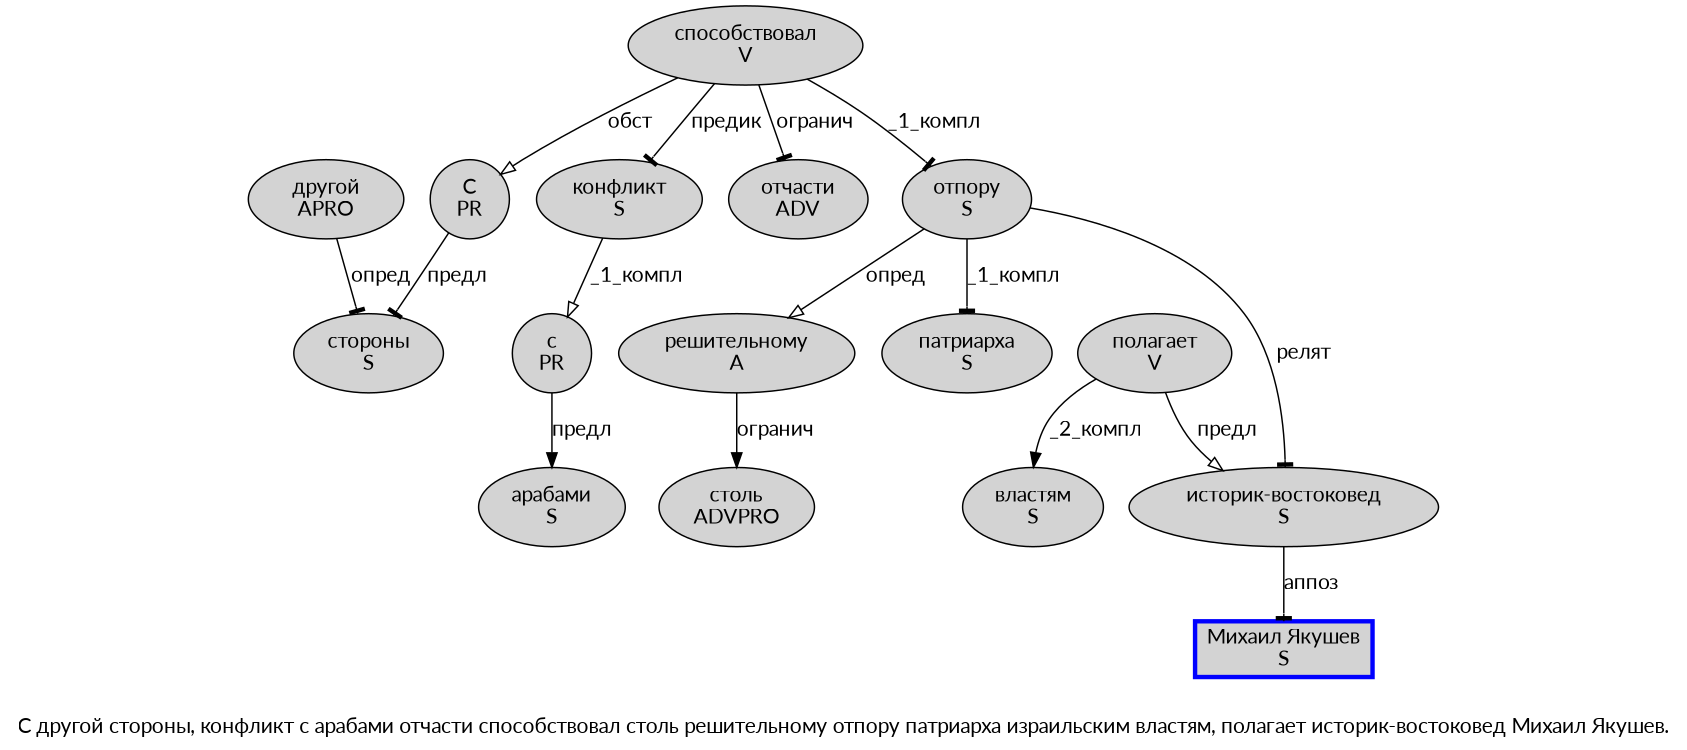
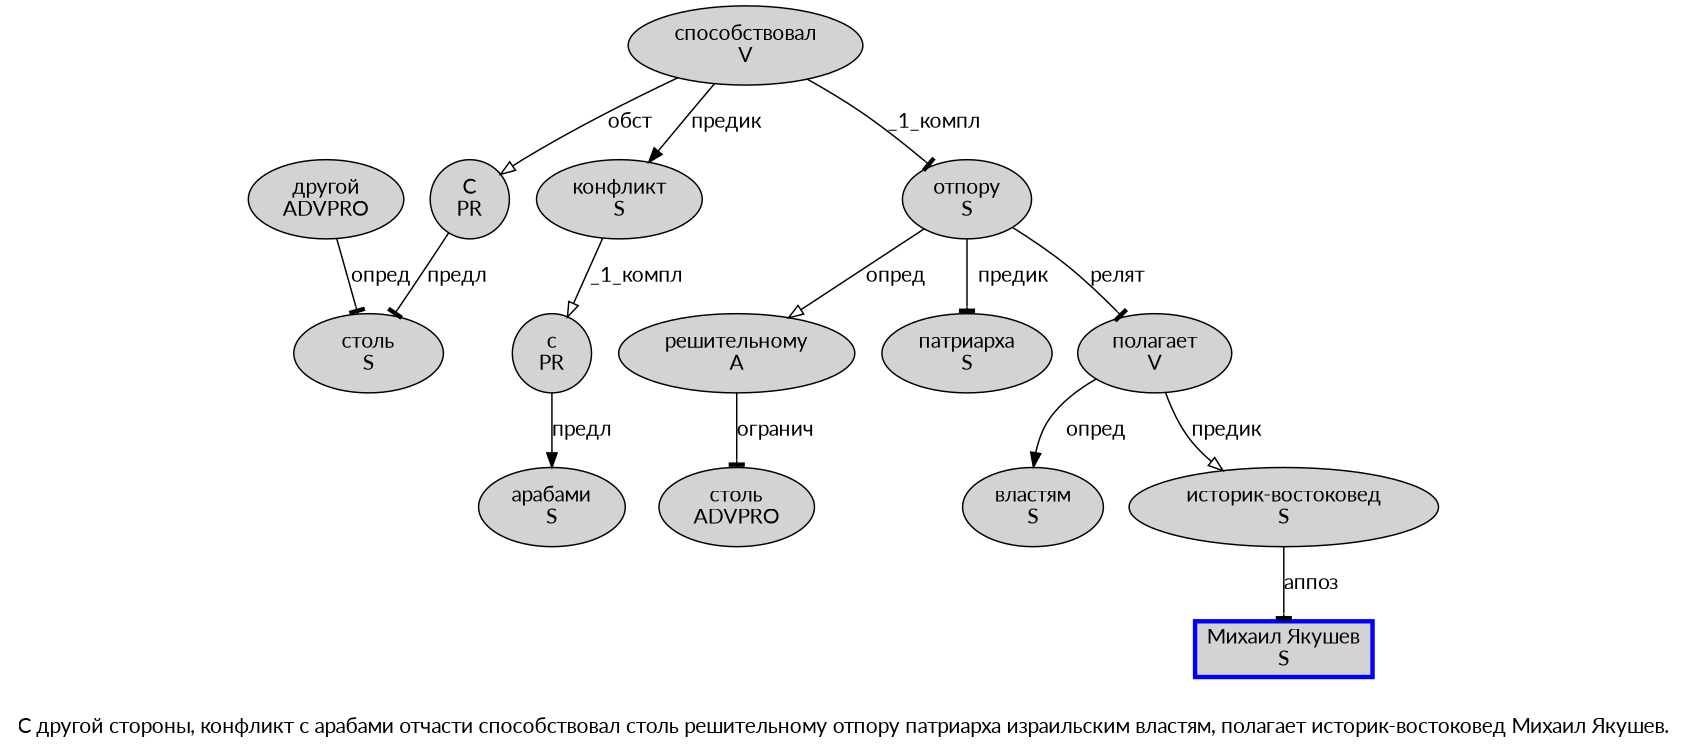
(684, 120) -> (684, 120)
(326, 199) -> (326, 199)
(798, 199) -> none
(1014, 276) -> (1014, 276)
(1212, 282) -> (1068, 266)
(369, 353) -> (369, 353)
(737, 426) -> (737, 426)
(1096, 430) -> (1096, 430)
(1227, 430) -> (1227, 430)
